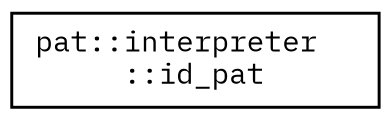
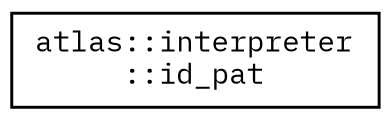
(195, 60) -> (195, 60)
